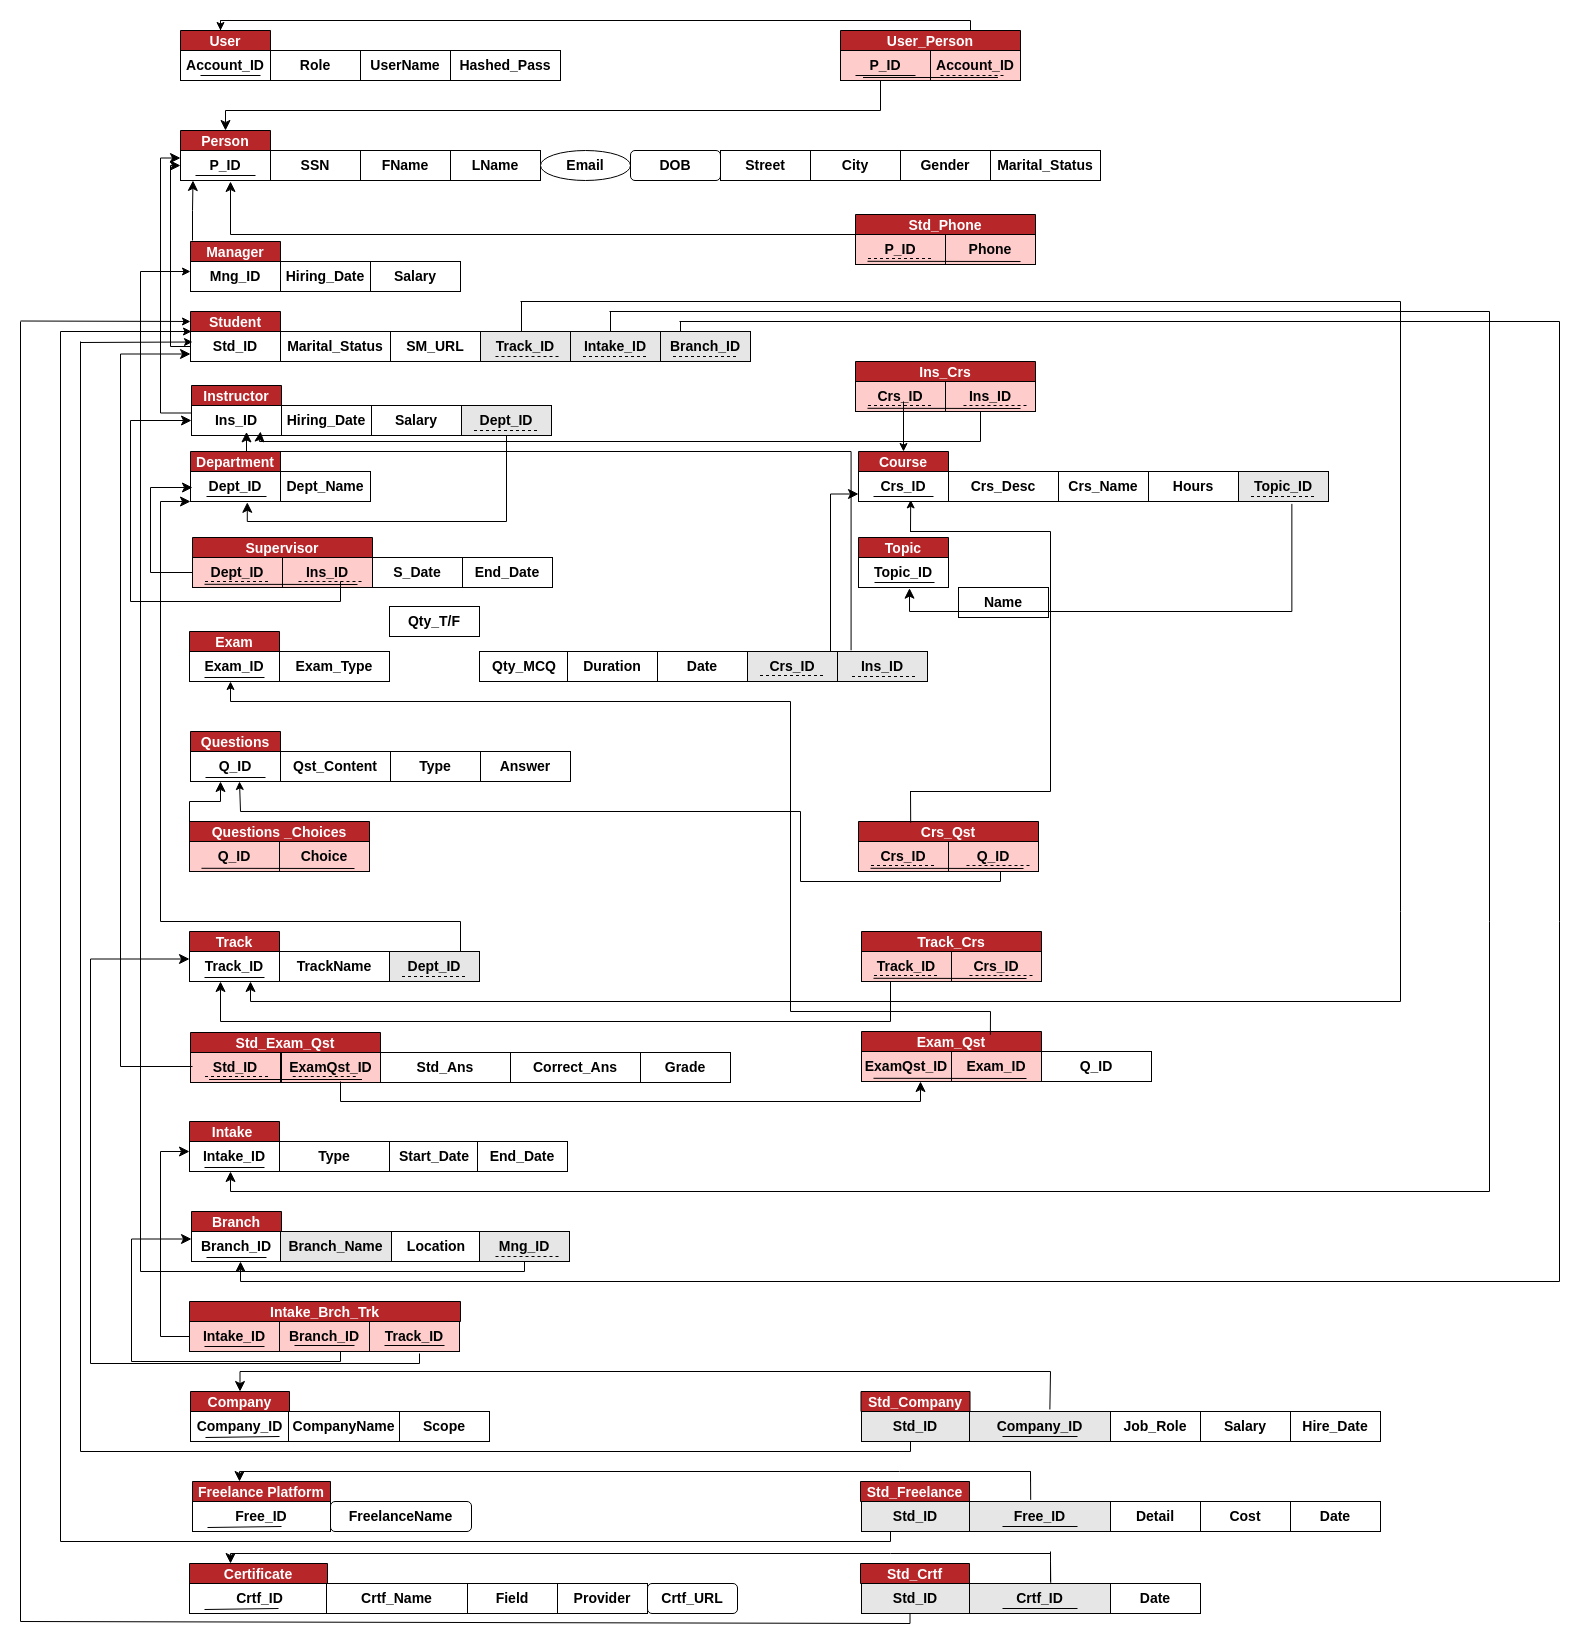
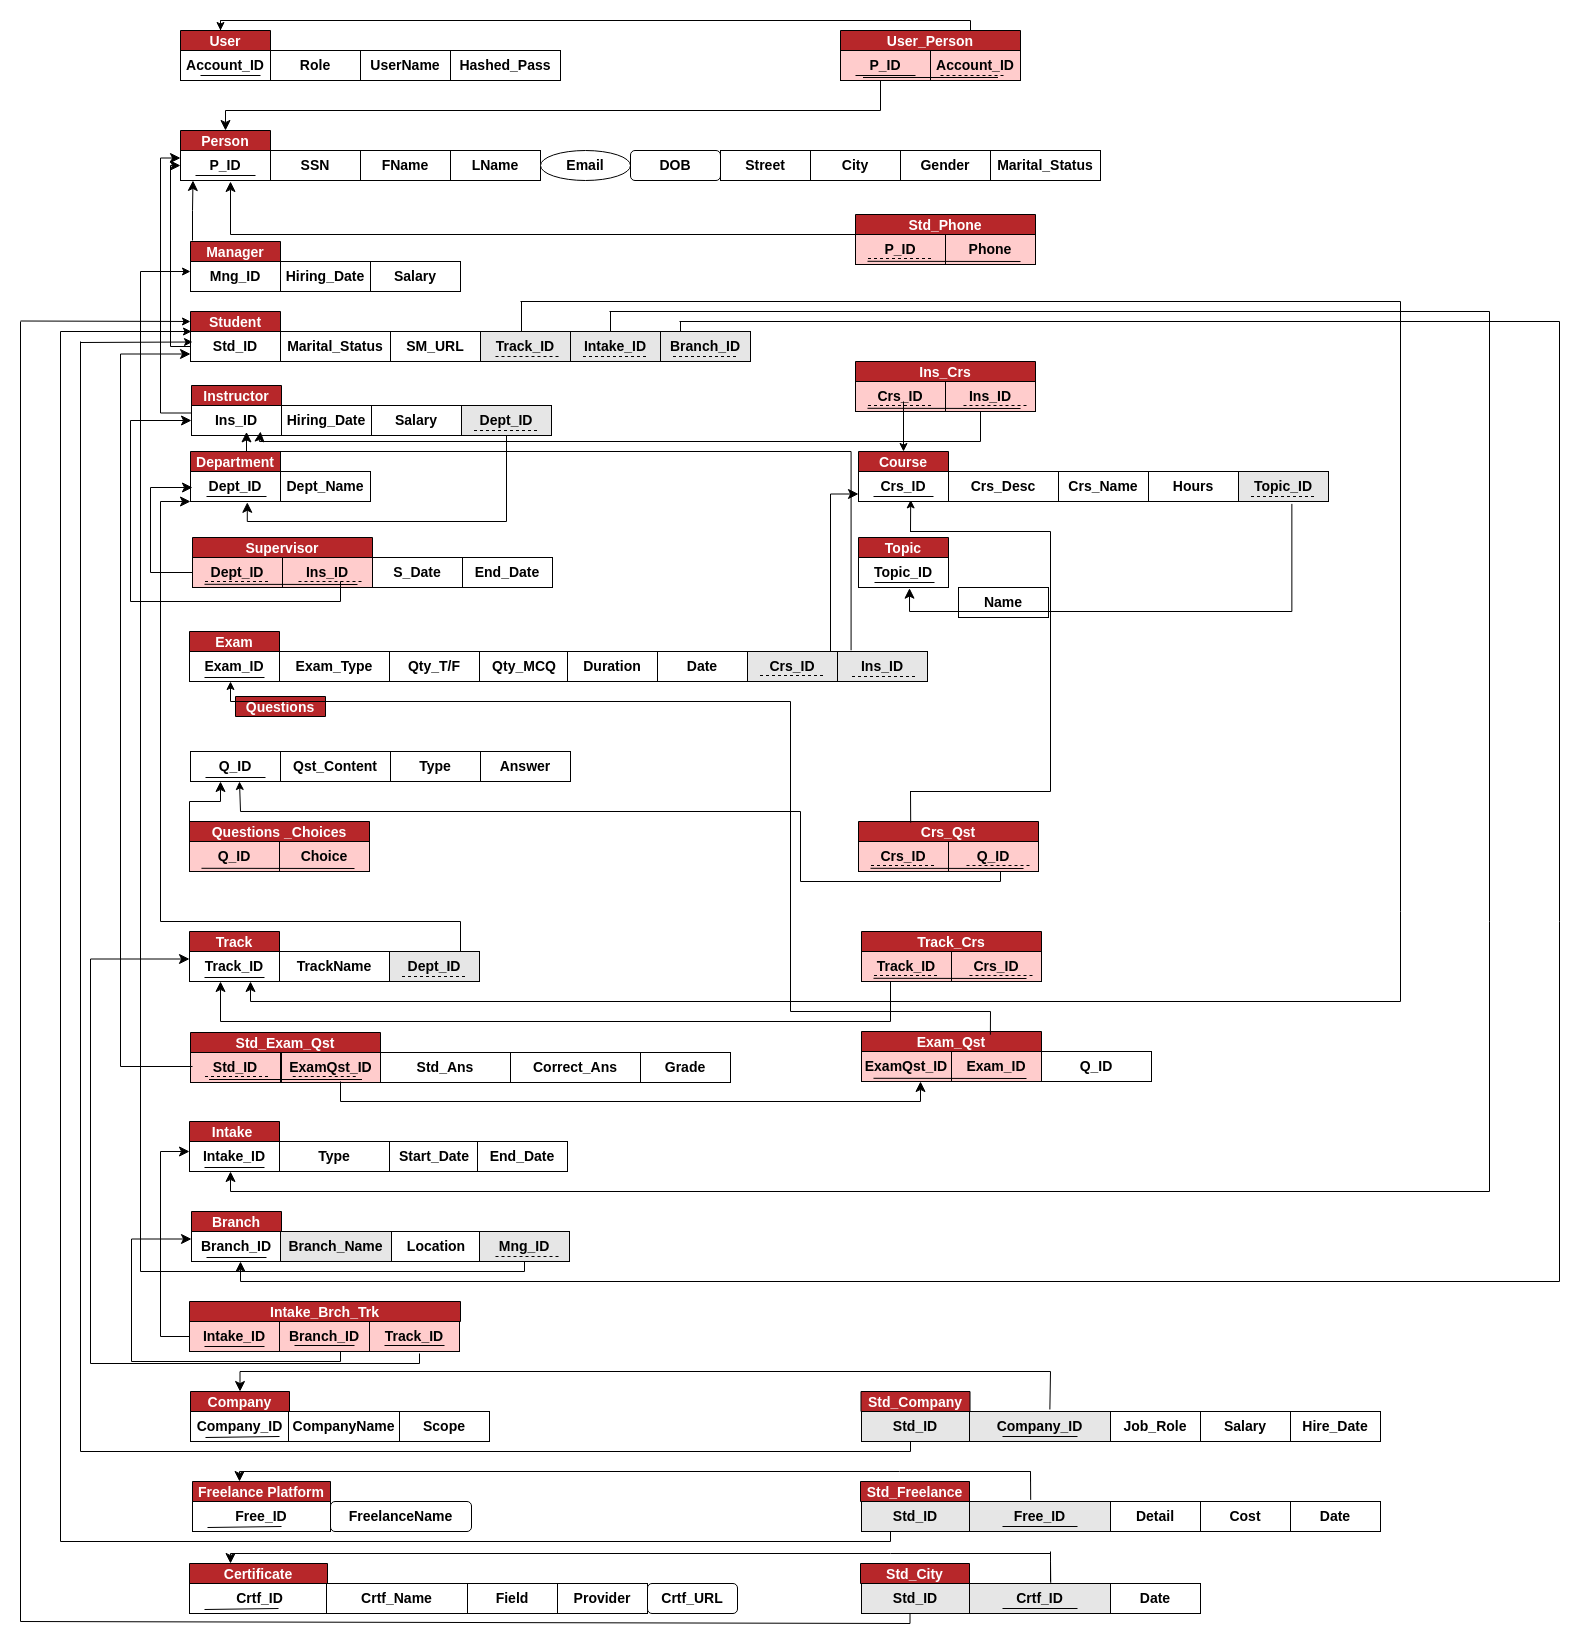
(435, 622) -> (435, 667)
(236, 742) -> (281, 707)
(915, 1574) -> (915, 1574)
